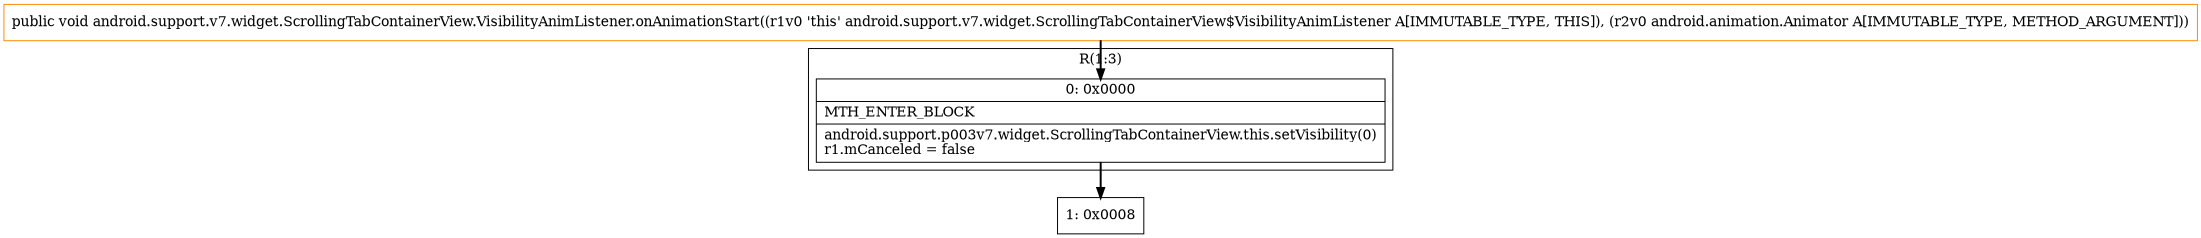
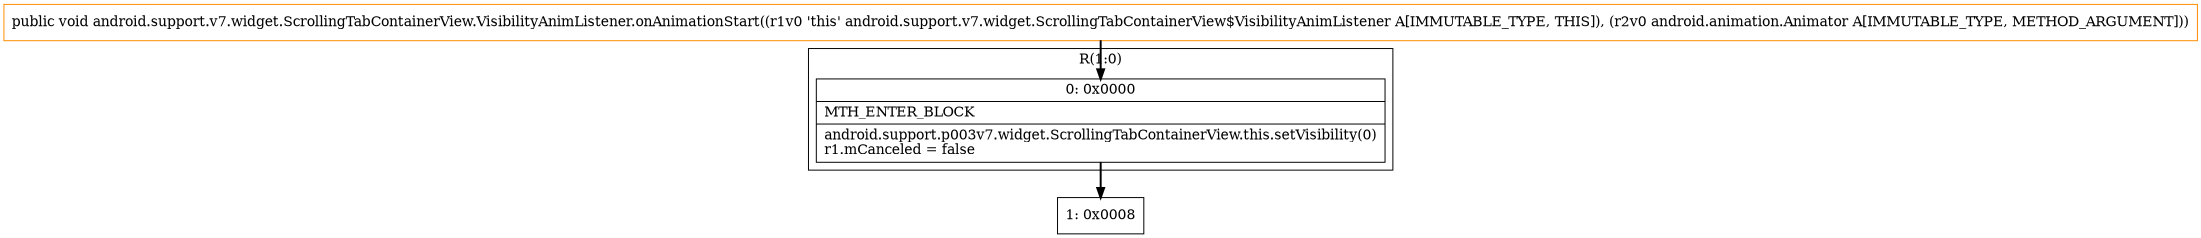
(1101, 60) -> (1101, 60)
